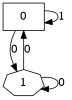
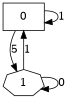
(16, 50) -> (16, 50)
(29, 50) -> (29, 50)
